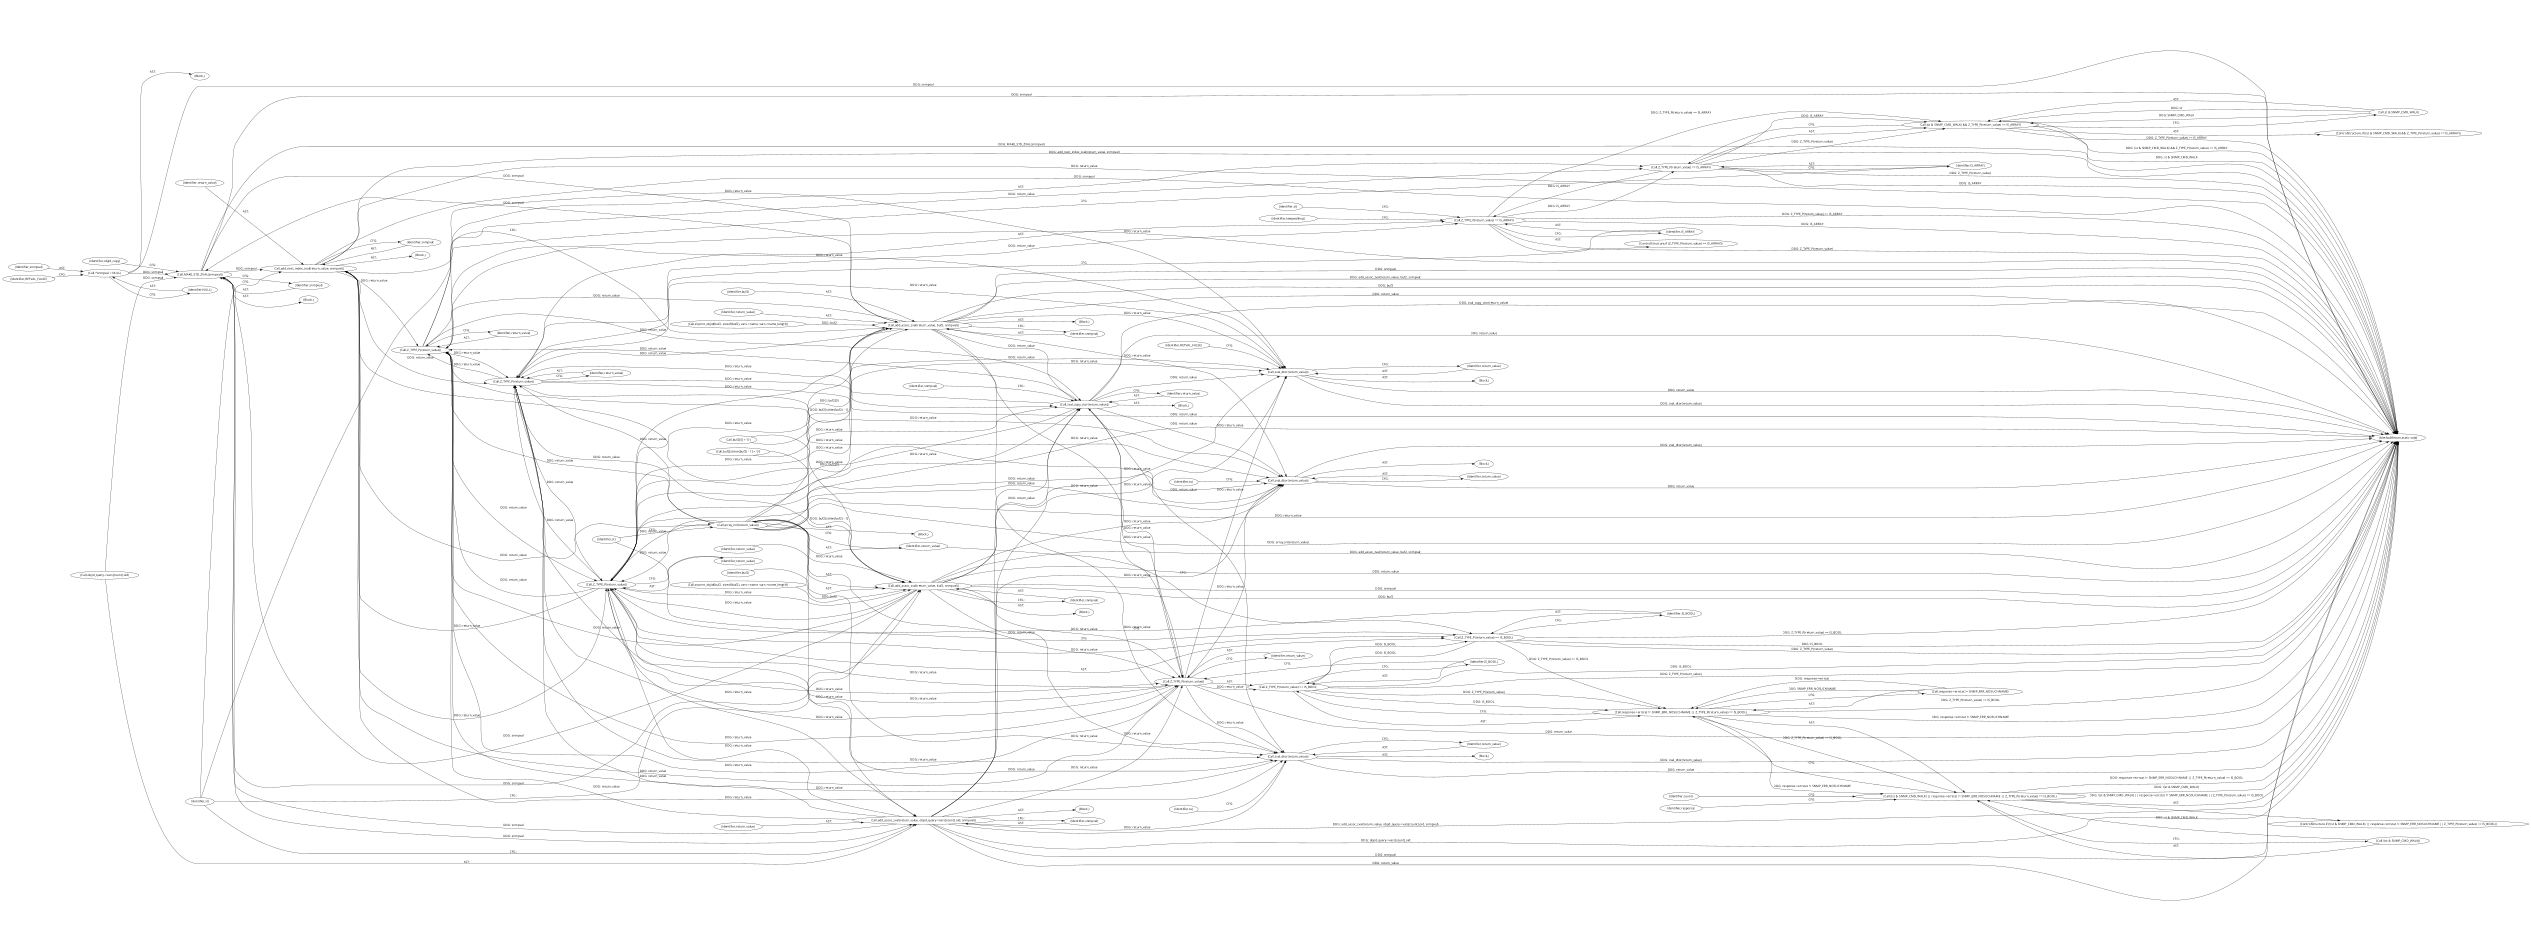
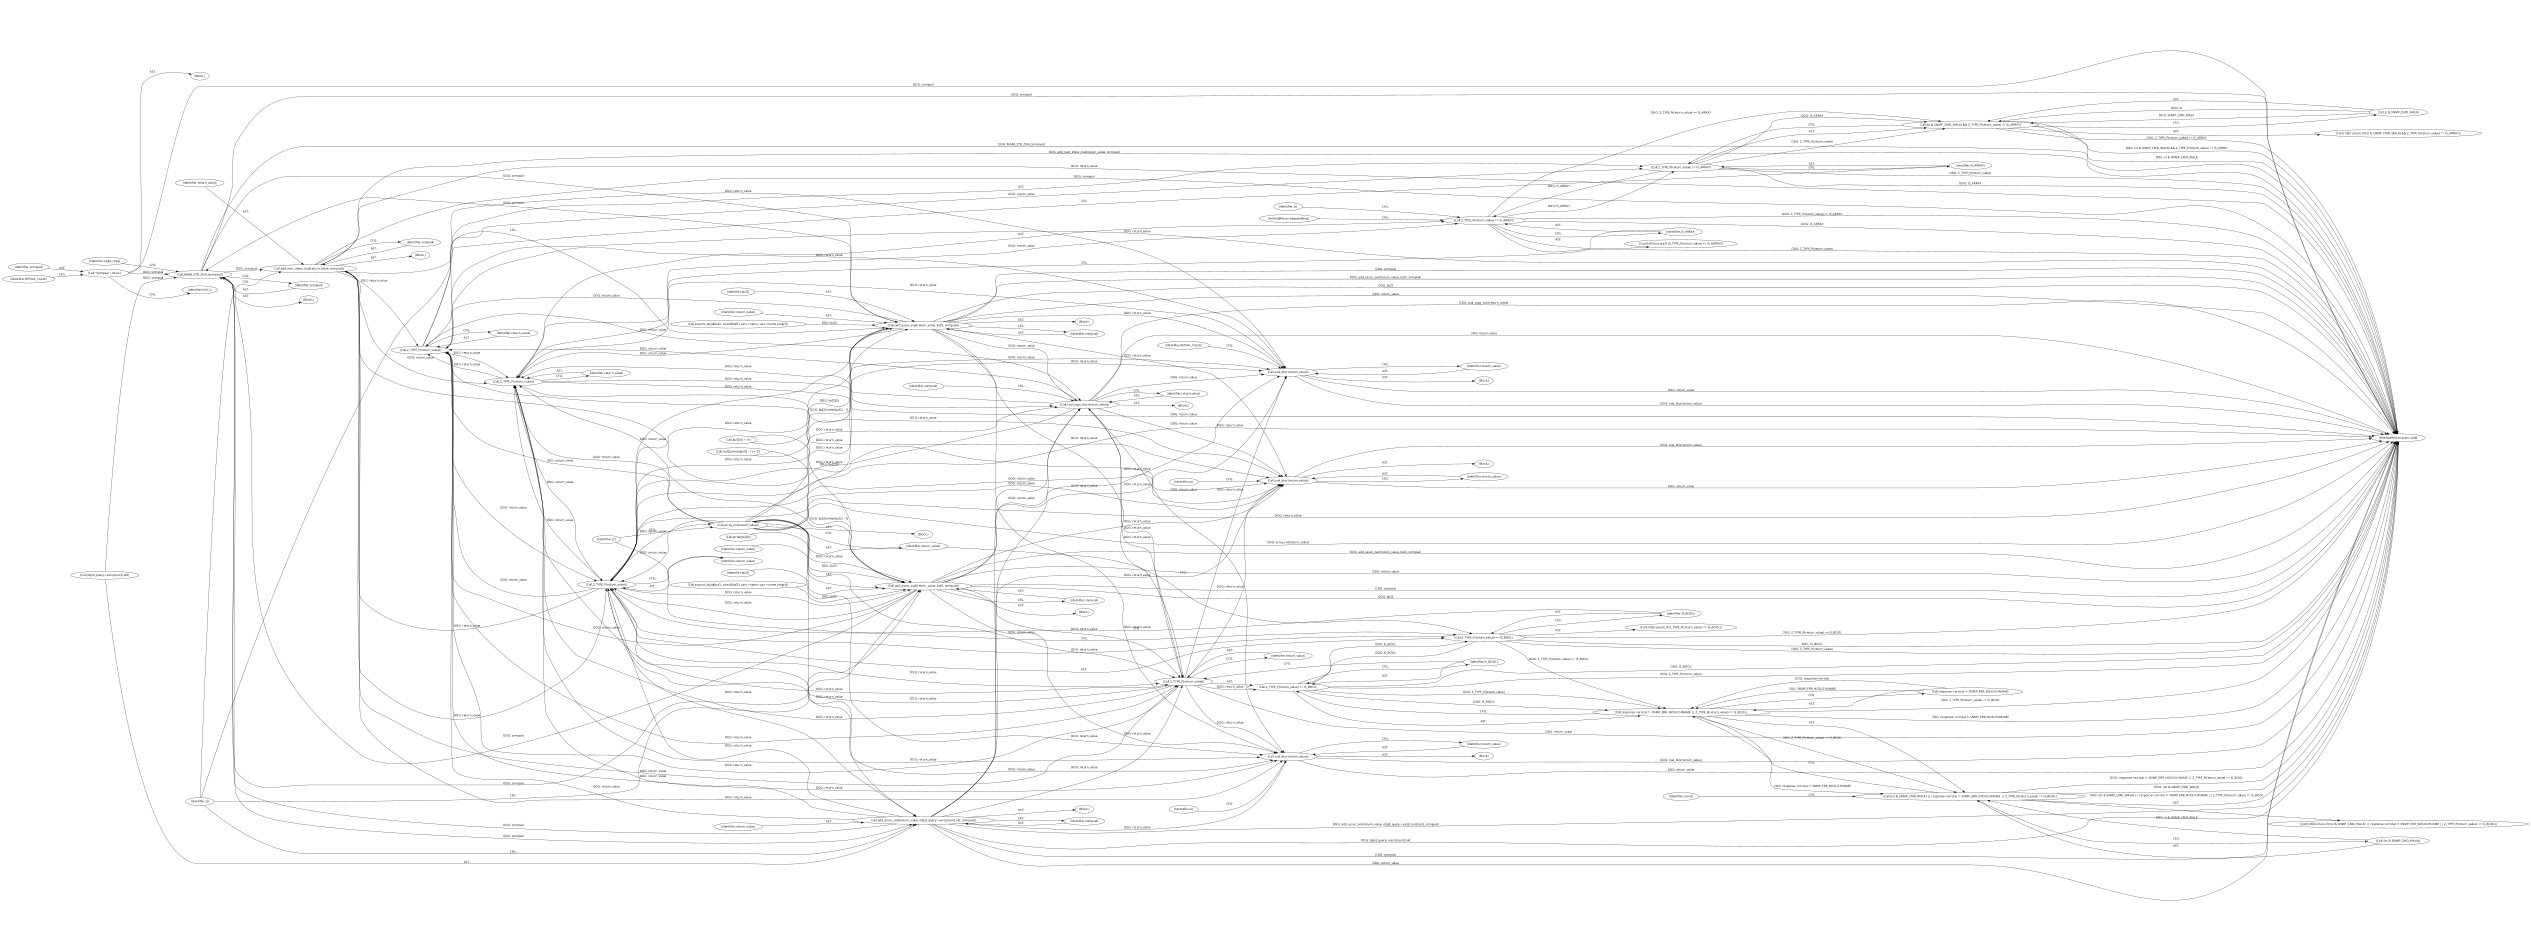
(1288, 219) -> (1288, 219)
(148, 289) -> none
(918, 470) -> none
none -> (738, 537)
(431, 539) -> none
none -> (1681, 628)
(1681, 808) -> none
